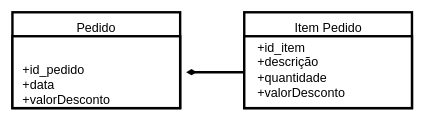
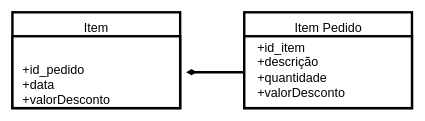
(96, 27) -> (96, 27)
